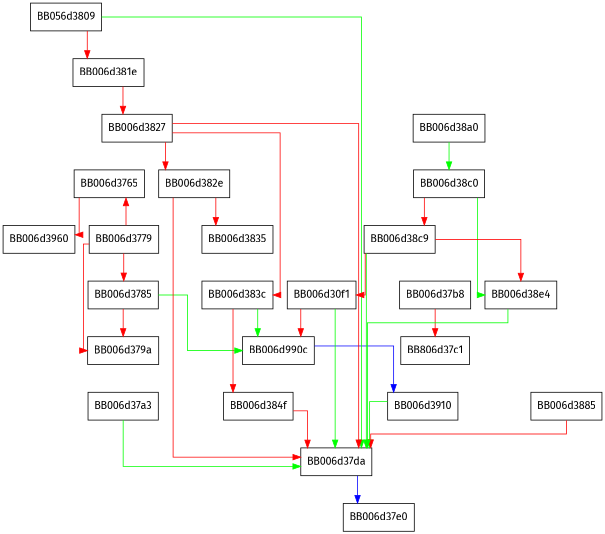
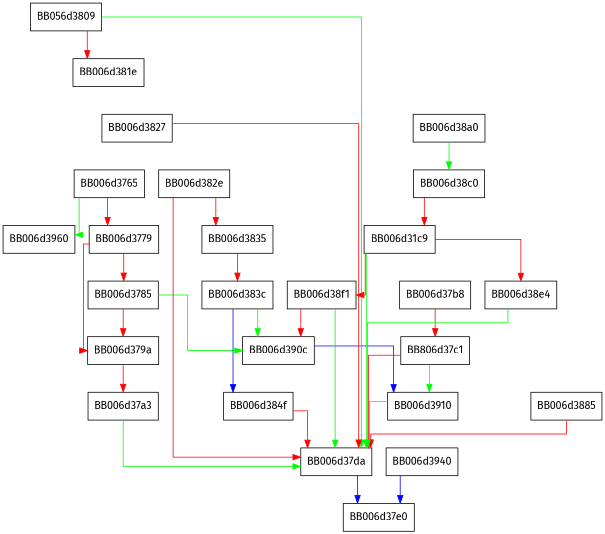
(123, 96) -> none
(165, 152) -> none
(280, 160) -> (237, 263)
(79, 216) -> (79, 216)
(126, 216) -> (108, 208)
(400, 239) -> (400, 239)
(478, 247) -> none
(322, 295) -> (322, 295)
(233, 345) -> (233, 345)
(278, 351) -> (278, 351)
none -> (123, 374)
none -> (429, 374)
none -> (369, 382)
none -> (422, 462)
